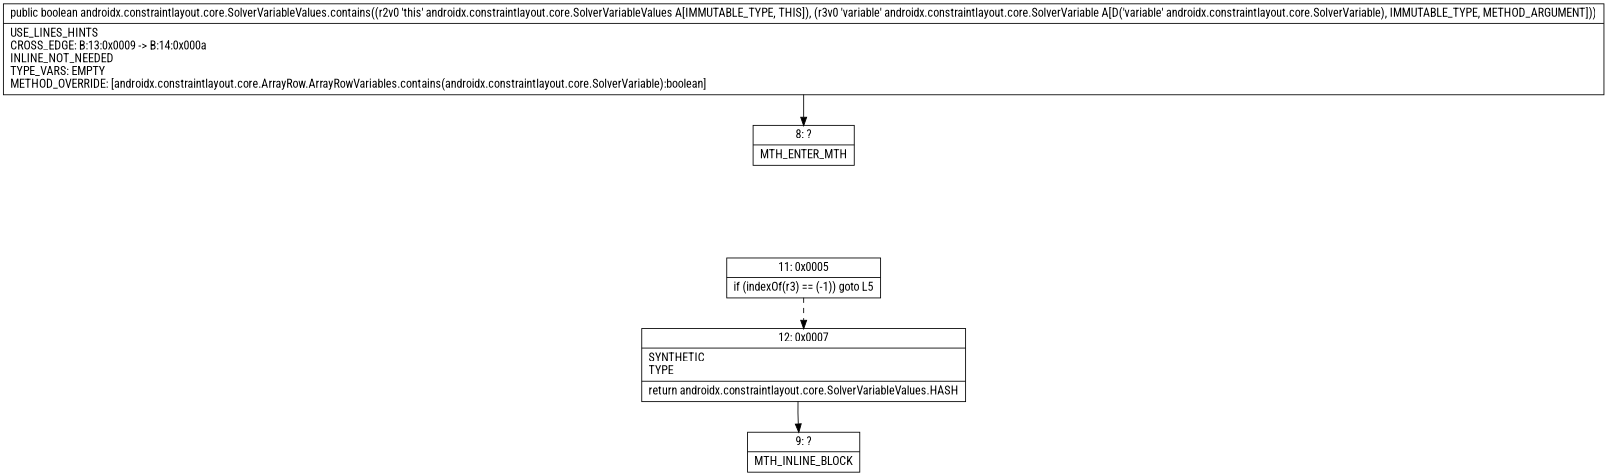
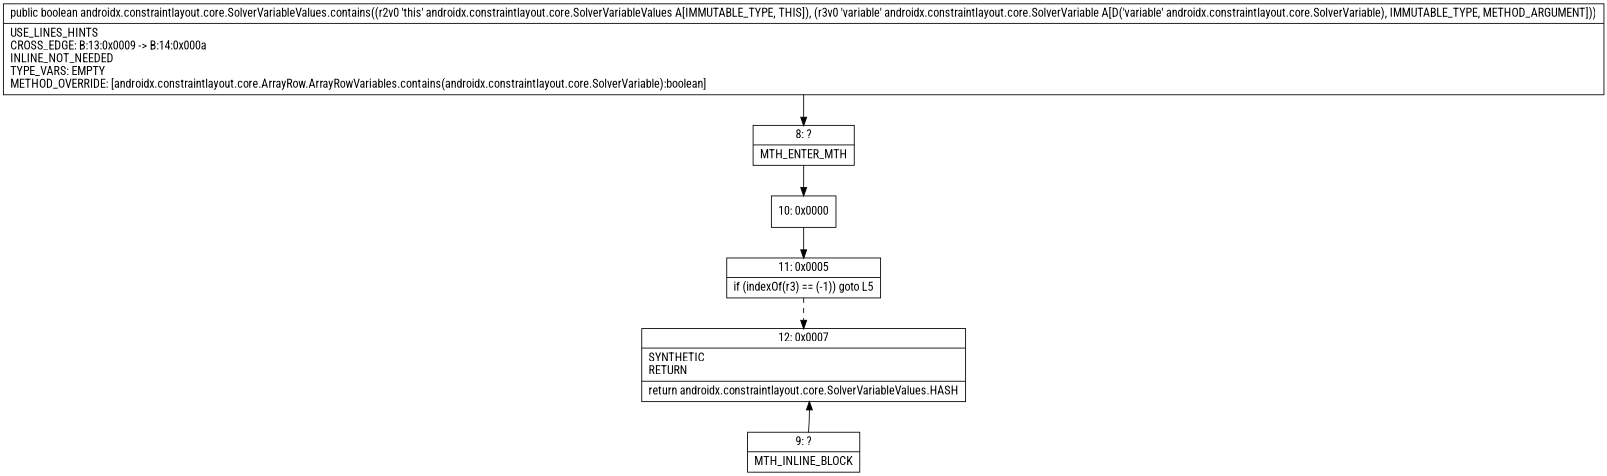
none -> (804, 212)
(661, 371) -> (668, 371)
(798, 413) -> (809, 421)
